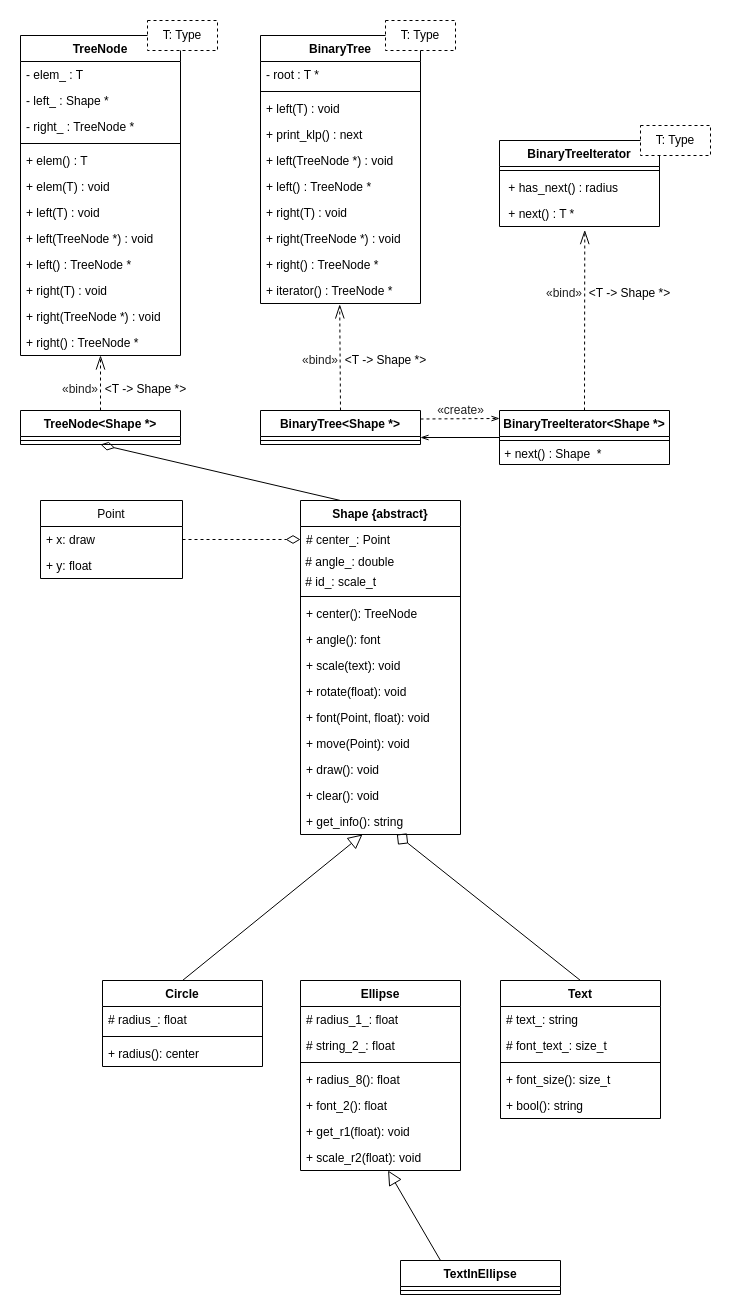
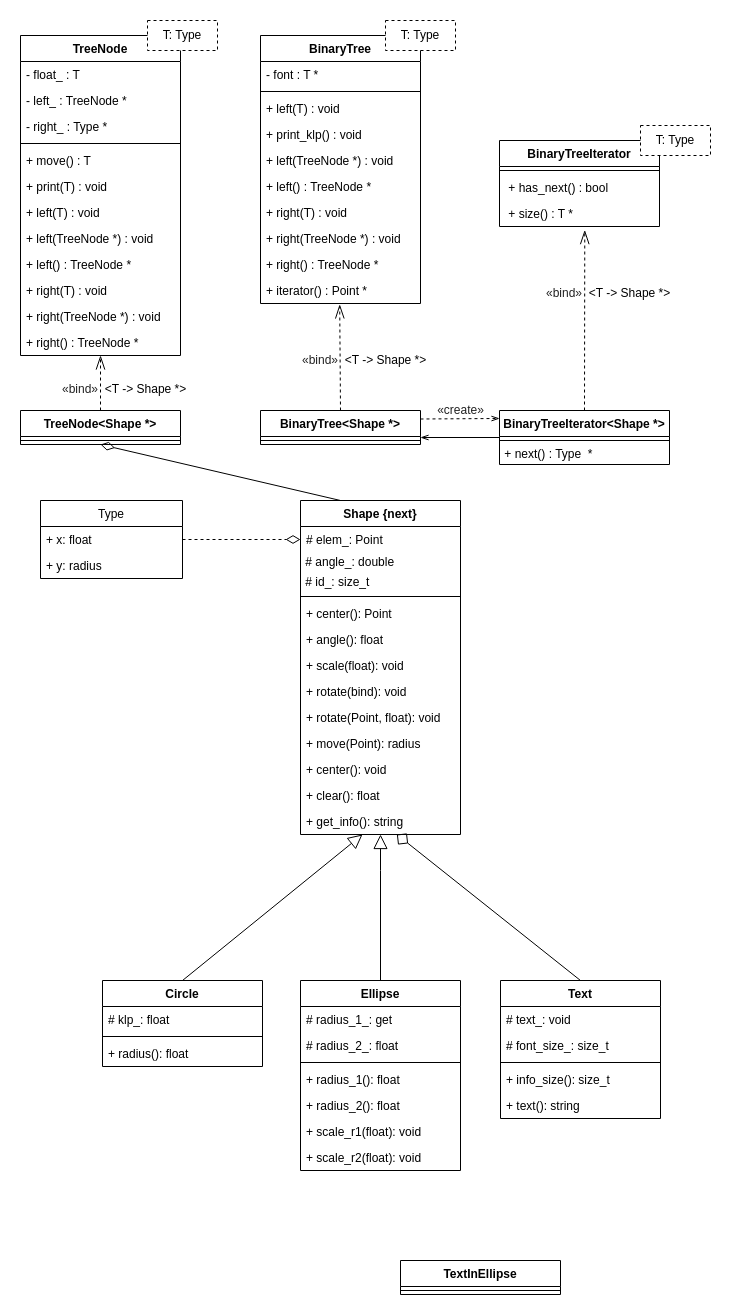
(55, 75) -> (59, 75)
(299, 75) -> (299, 75)
(74, 101) -> (84, 101)
(87, 127) -> (74, 127)
(324, 135) -> (322, 135)
(59, 161) -> (60, 161)
(70, 187) -> (74, 187)
(568, 188) -> (561, 188)
(544, 214) -> (543, 214)
(341, 291) -> (329, 291)
(558, 455) -> (554, 455)
(111, 514) -> (111, 514)
(380, 514) -> (380, 514)
(72, 540) -> (73, 540)
(354, 540) -> (345, 540)
(73, 566) -> (77, 566)
(342, 583) -> (338, 583)
(369, 614) -> (357, 614)
(350, 640) -> (352, 640)
(362, 666) -> (364, 666)
(369, 692) -> (365, 692)
(381, 718) -> (388, 718)
(362, 744) -> (369, 744)
(347, 770) -> (354, 770)
(349, 796) -> (352, 796)
none -> (381, 916)
(154, 1020) -> (144, 1020)
(359, 1020) -> (354, 1020)
(550, 1020) -> (543, 1020)
(359, 1046) -> (359, 1046)
(567, 1046) -> (565, 1046)
(162, 1054) -> (157, 1054)
(362, 1080) -> (362, 1080)
(569, 1080) -> (567, 1080)
(357, 1106) -> (362, 1106)
(552, 1106) -> (554, 1106)
(369, 1132) -> (374, 1132)
(418, 1222) -> none
